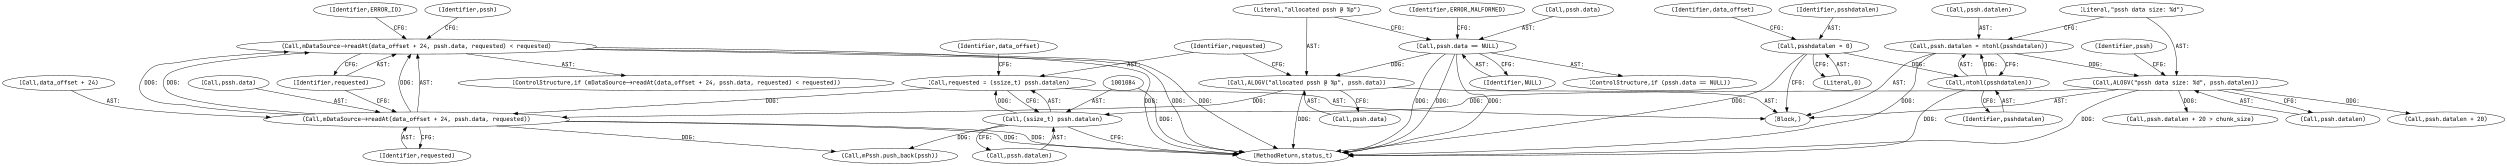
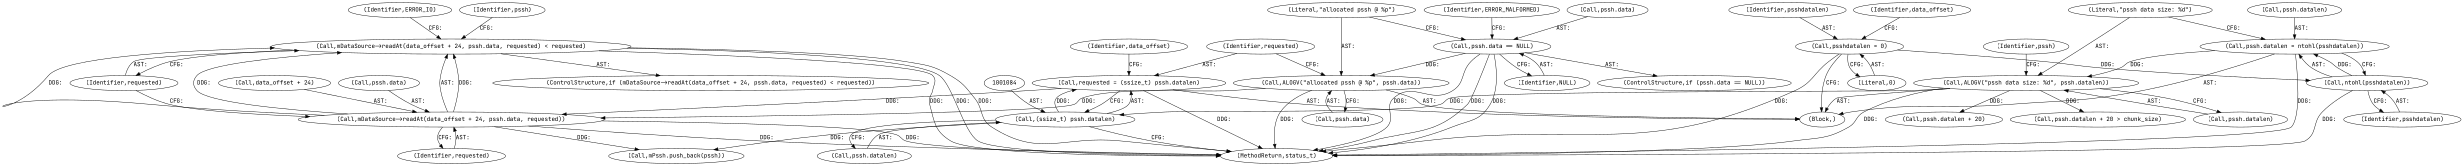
(1174, 140) -> (1201, 119)
